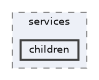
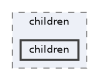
(50, 22) -> (50, 22)
